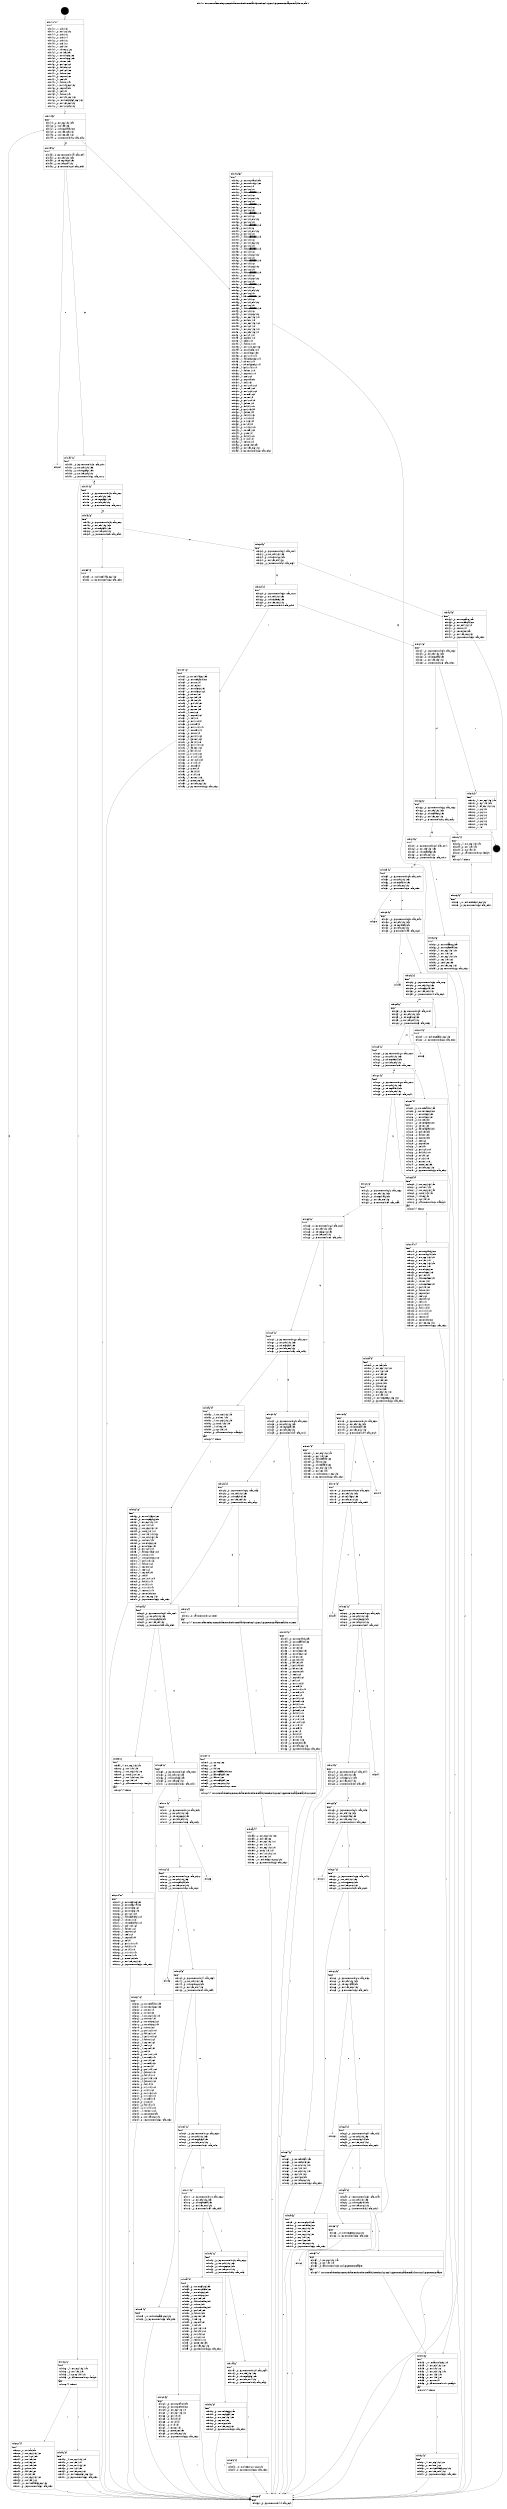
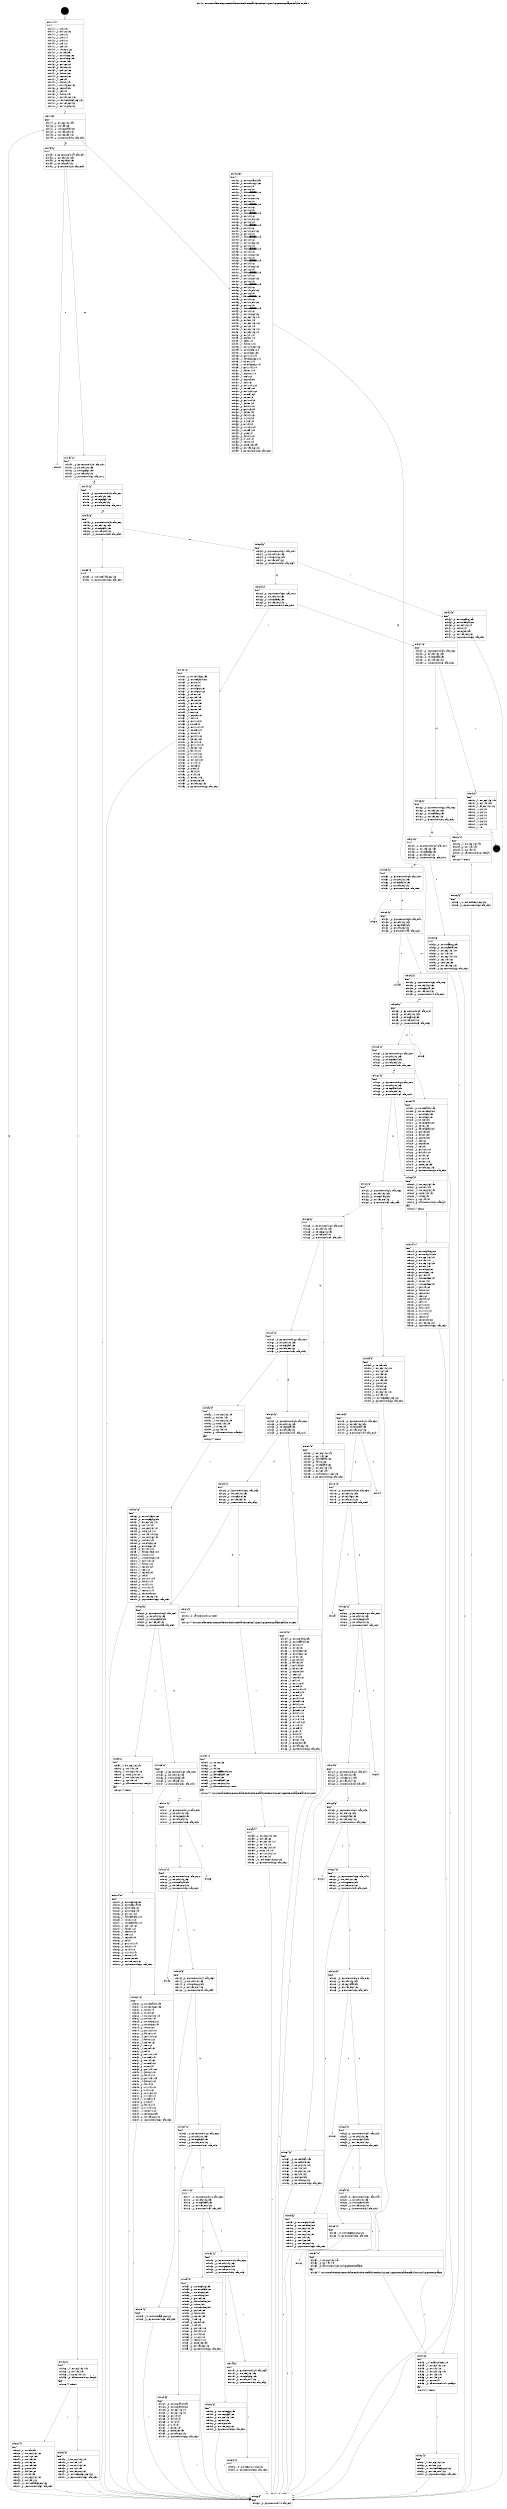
(435, 1035) -> none
